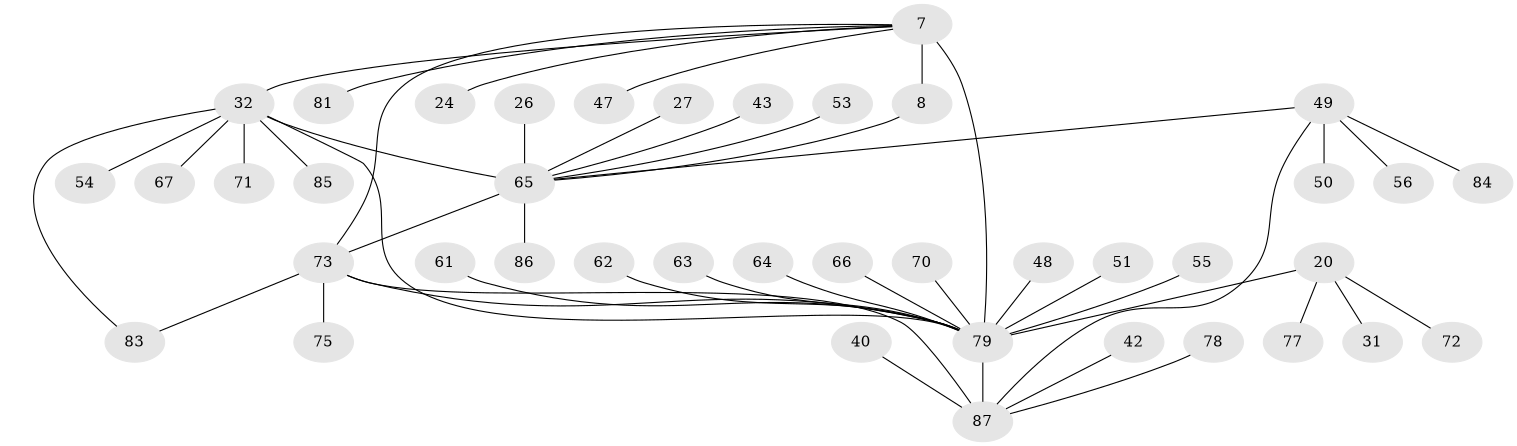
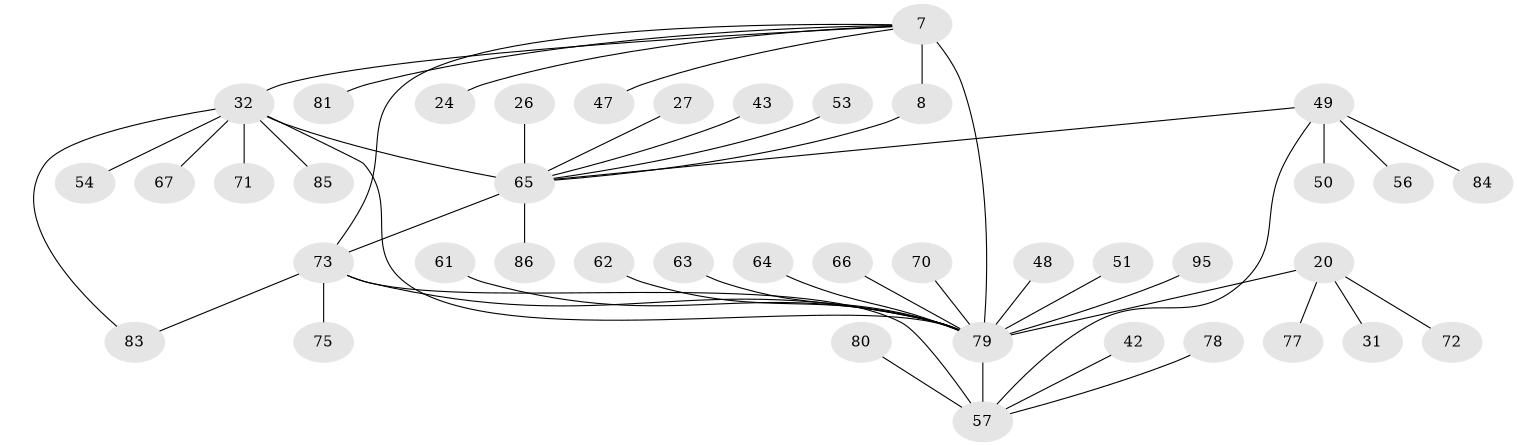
(1203, 263) -> (1203, 263)
(861, 342) -> (861, 342)
(983, 422) -> (983, 422)
